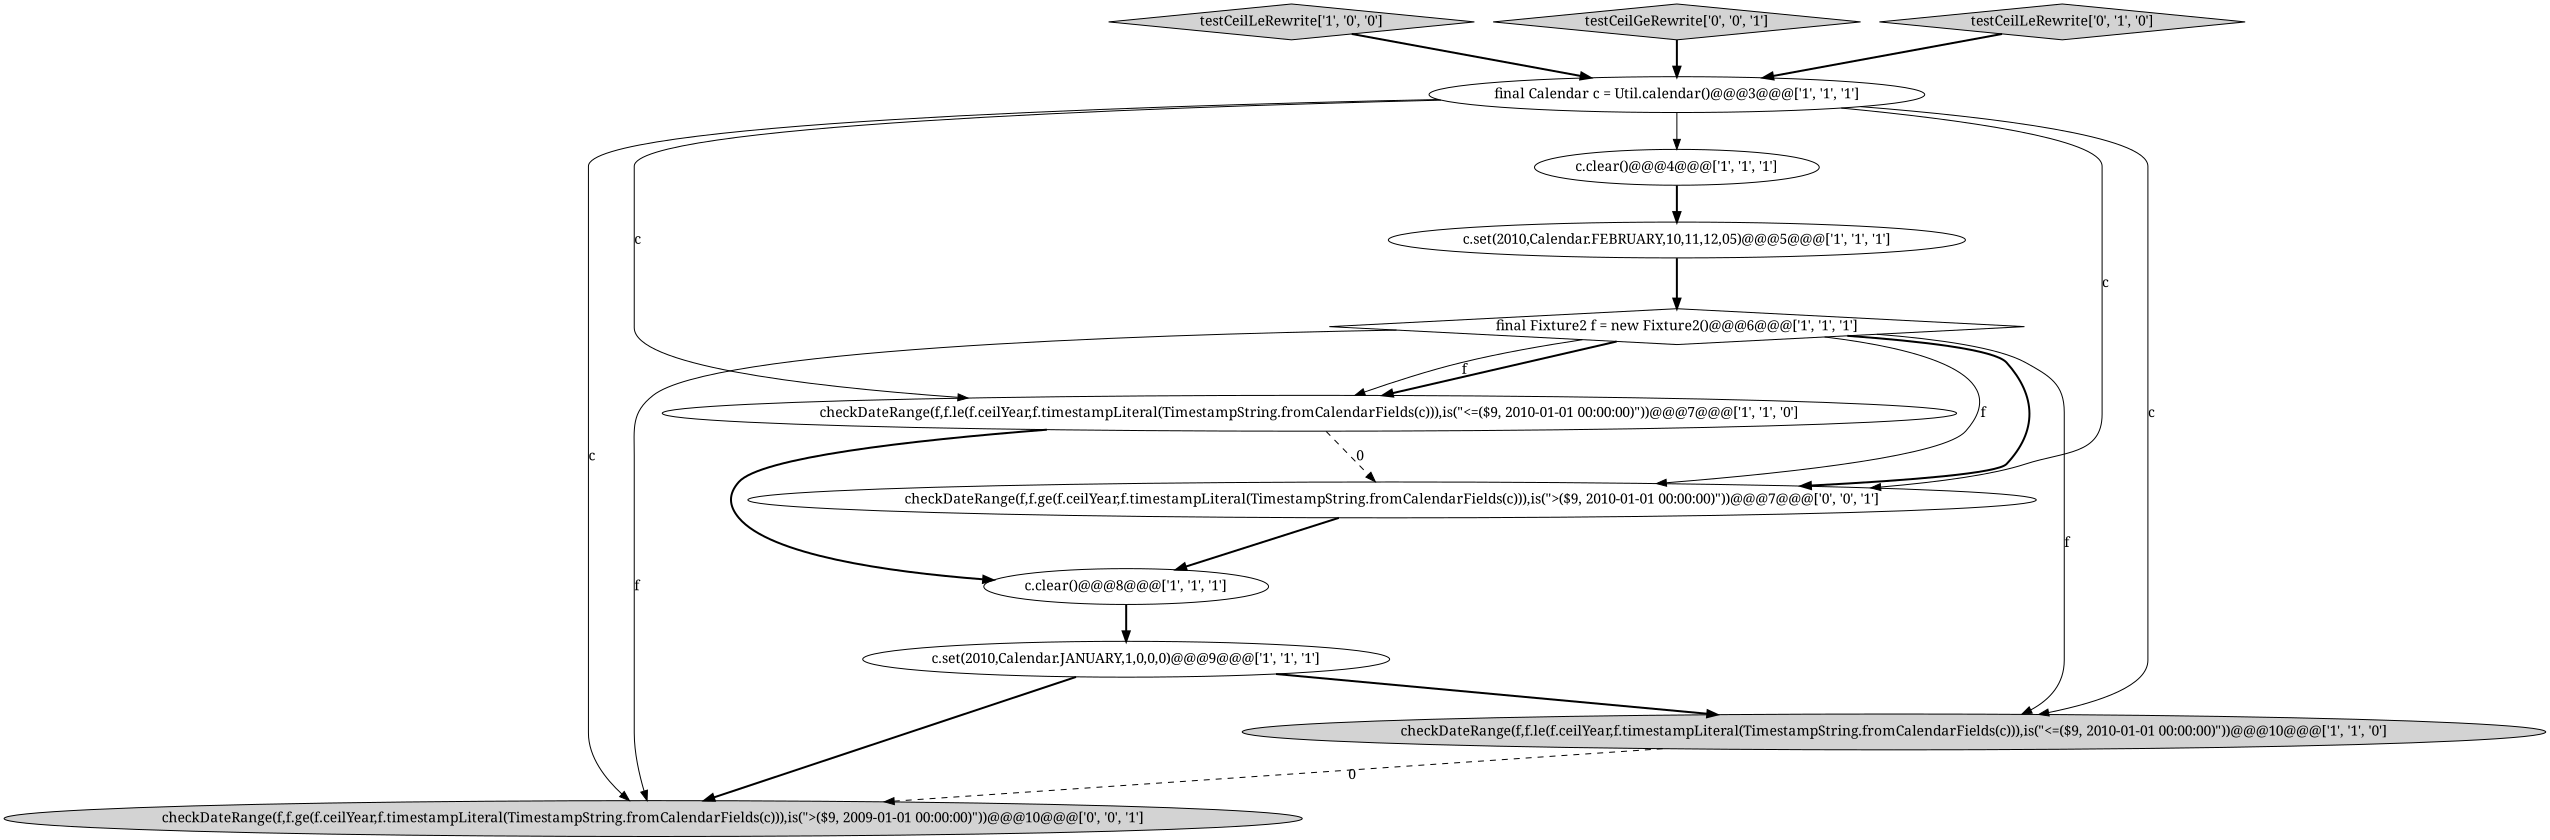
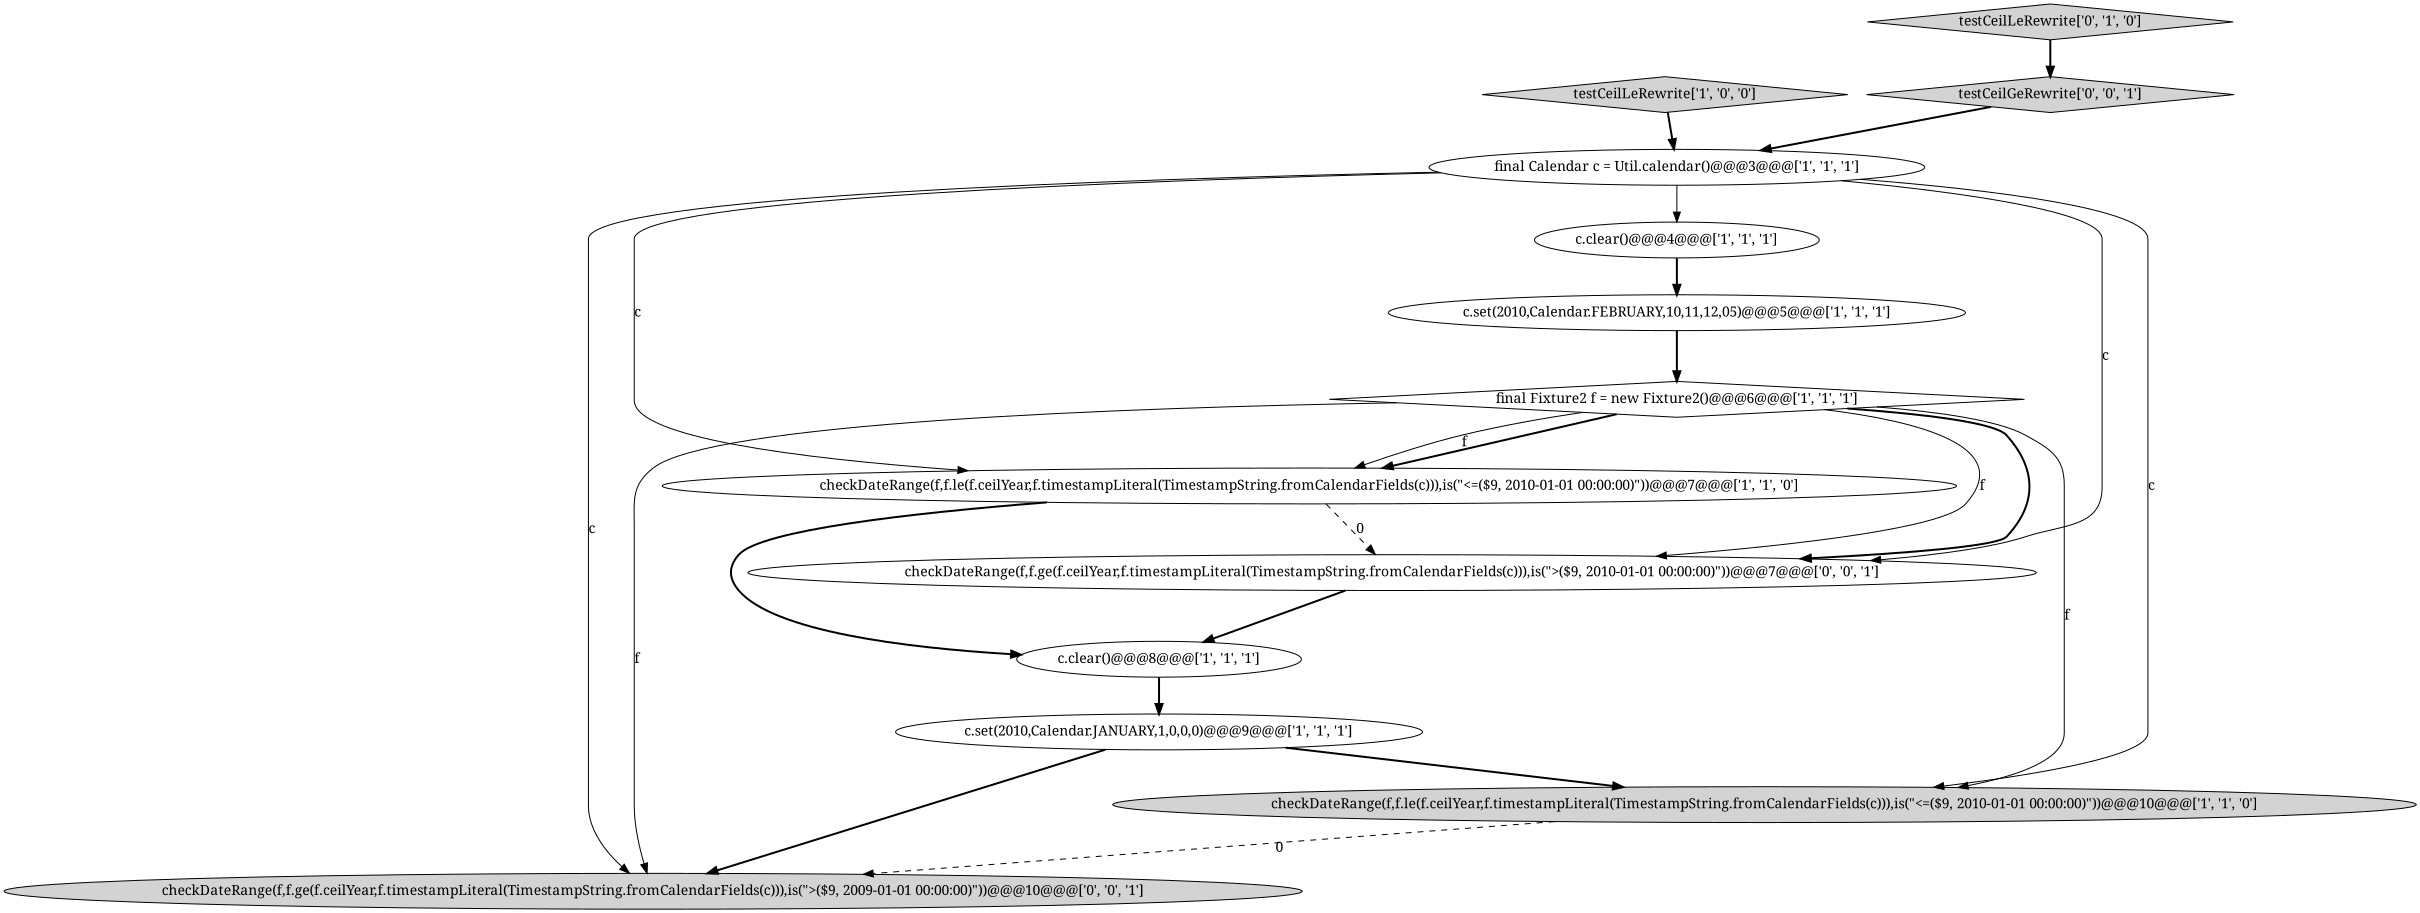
(1888, 55) -> (2050, 53)
